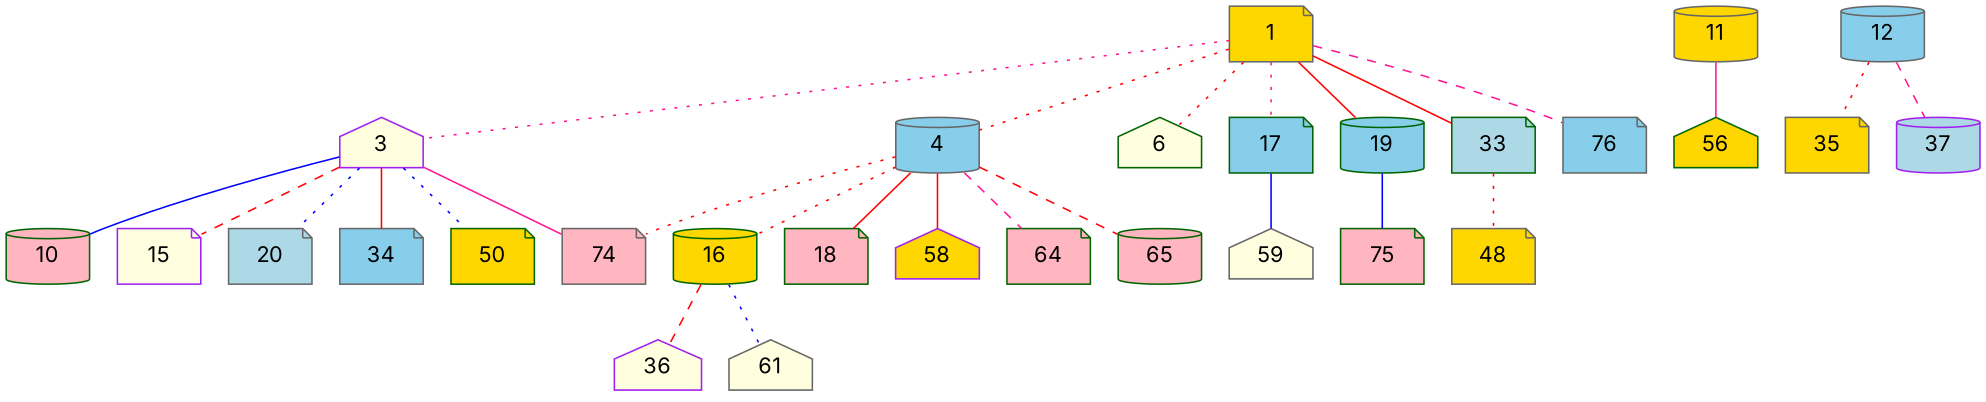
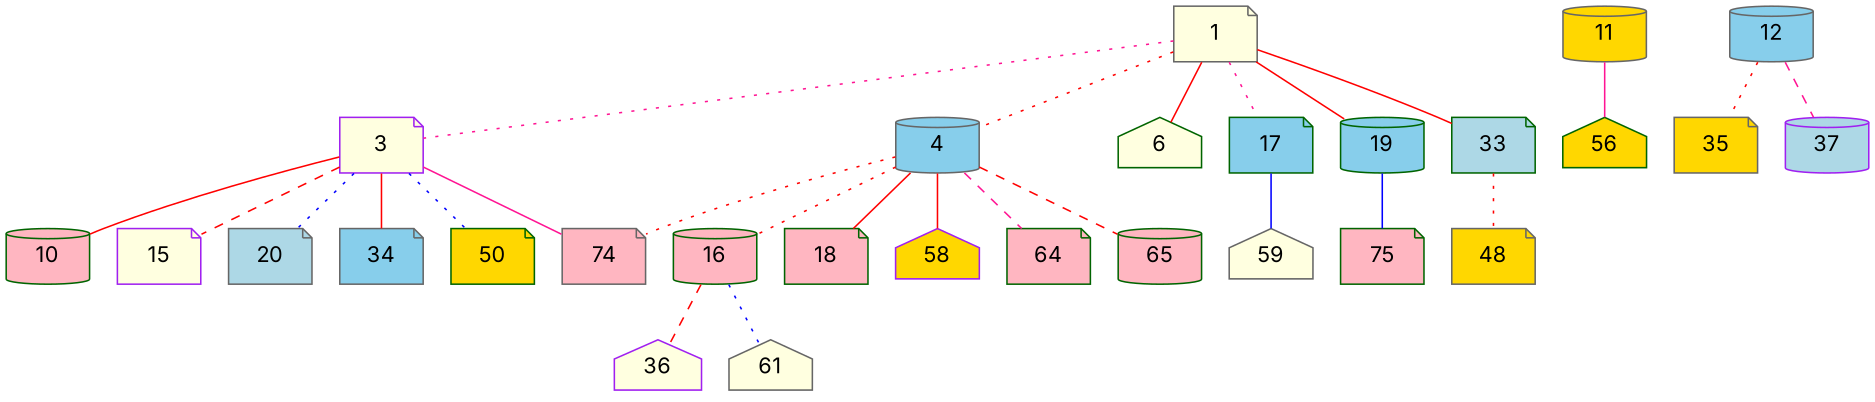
(1271, 34) -> (1215, 34)
(1211, 94) -> (1186, 92)
(381, 145) -> (381, 145)
(1605, 145) -> none
(214, 192) -> (214, 192)
(715, 256) -> (715, 256)
